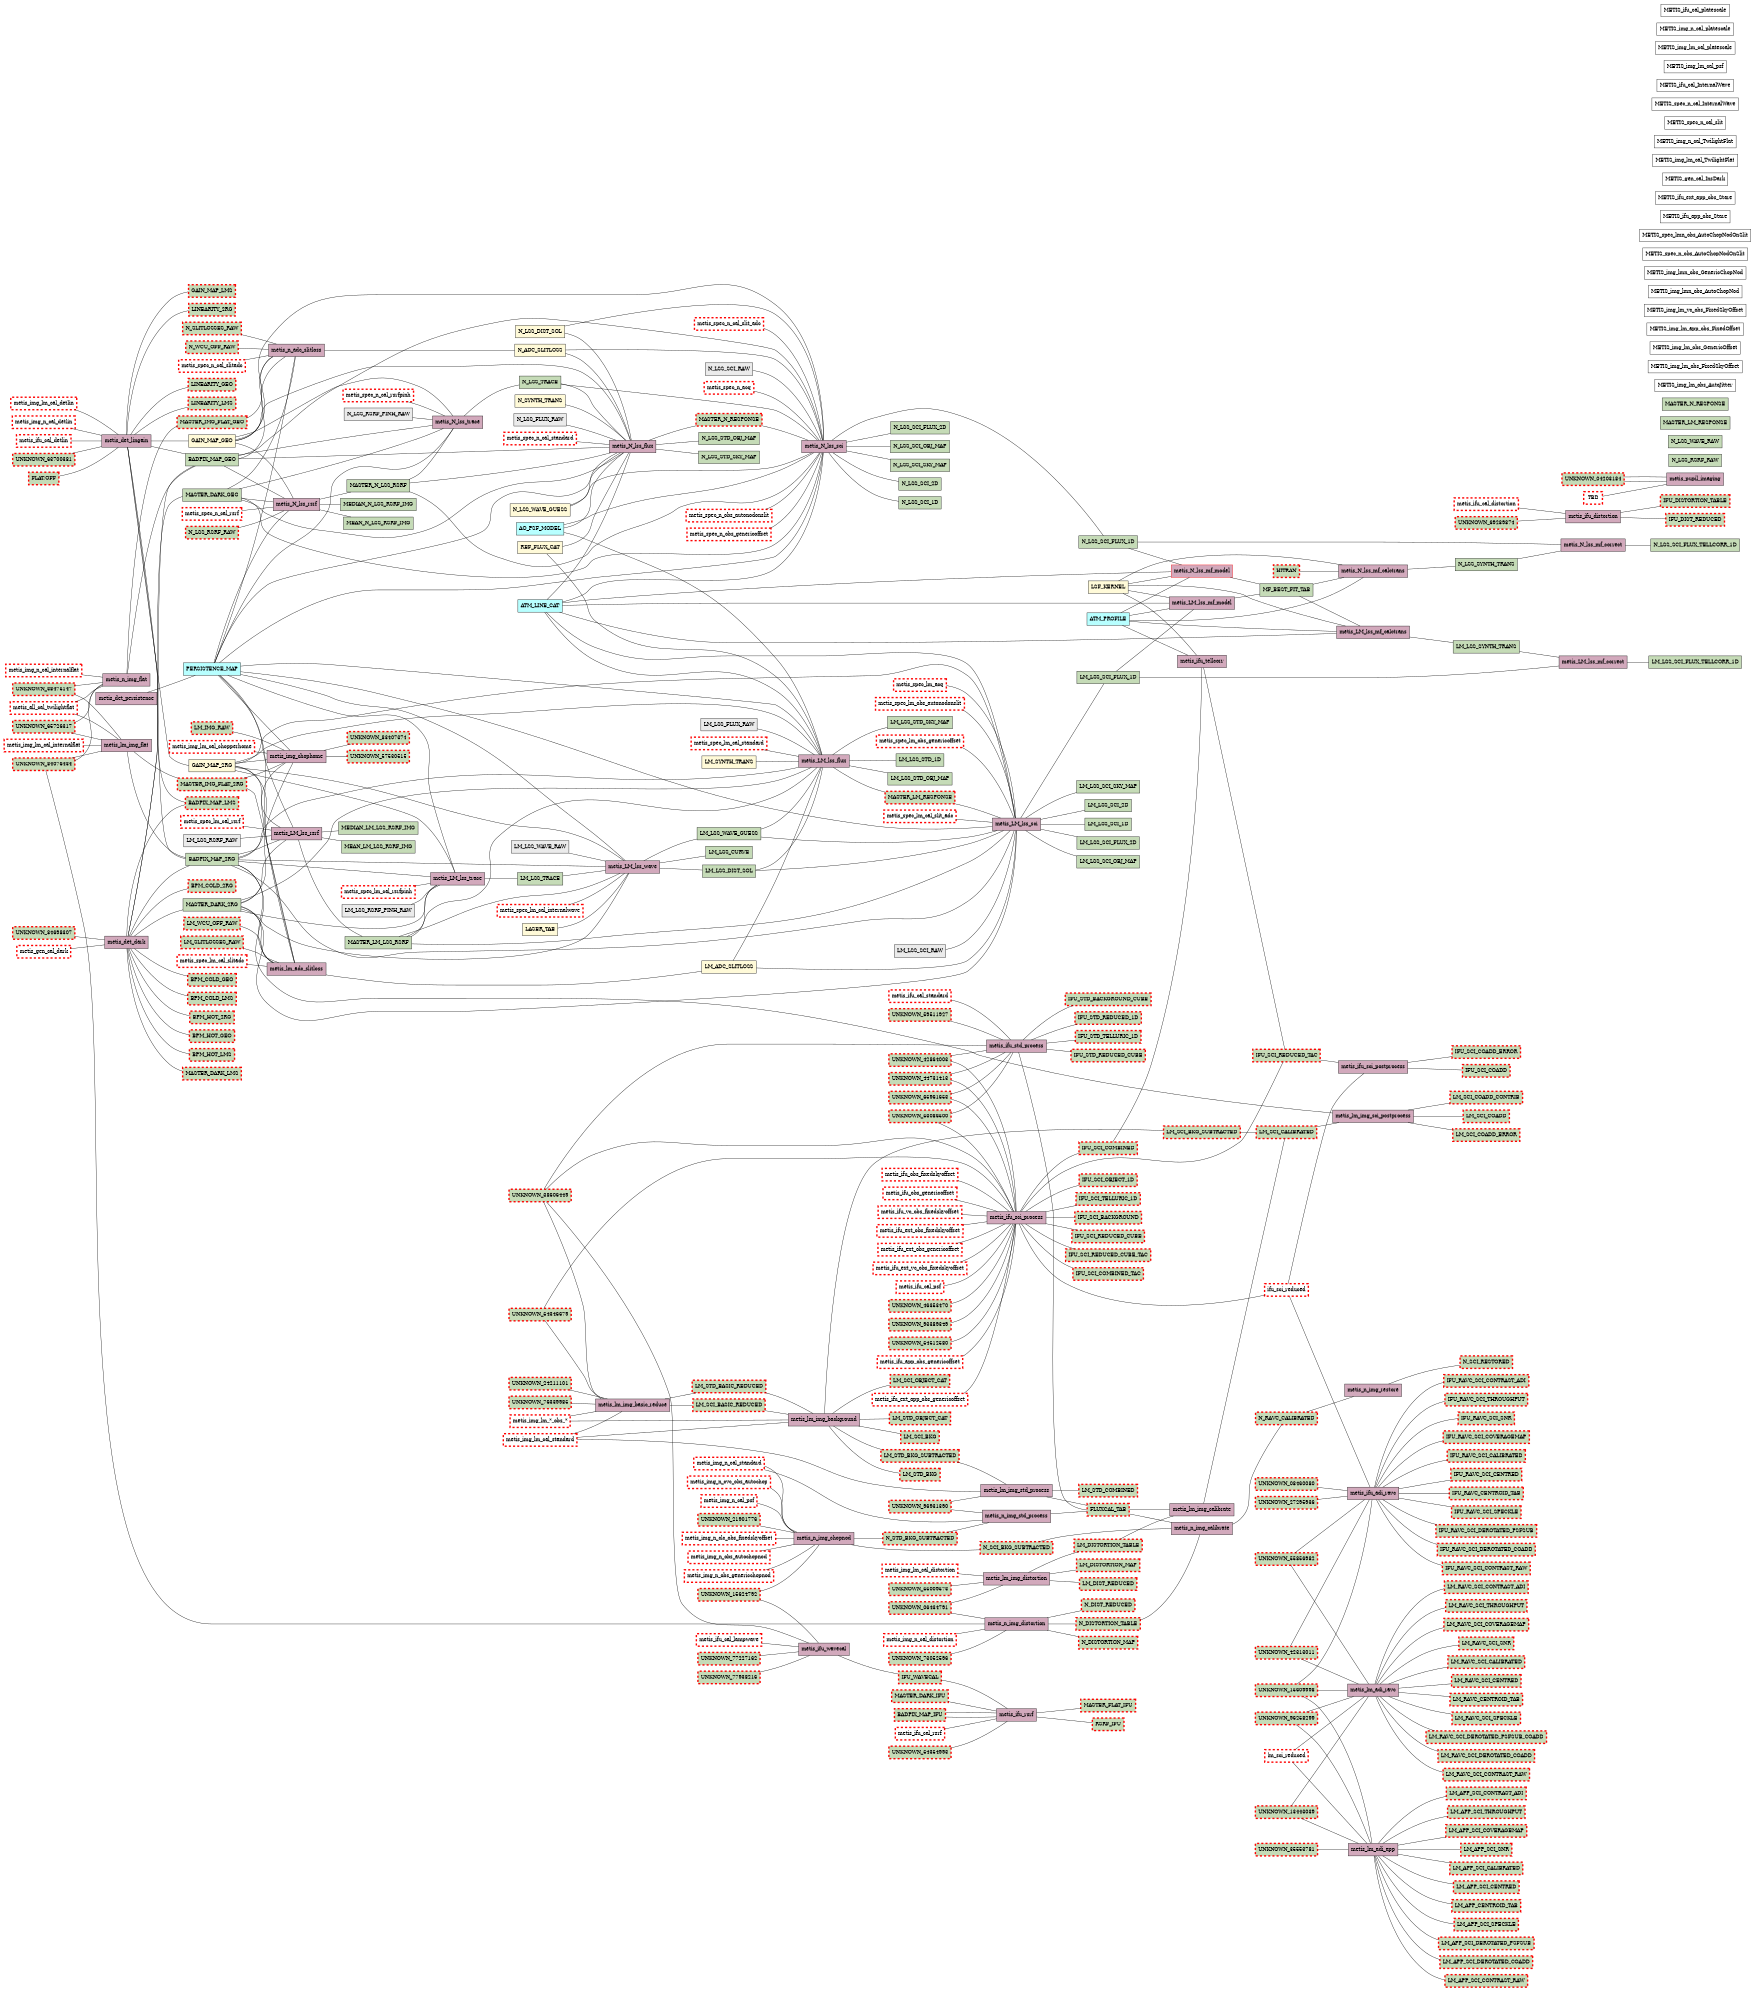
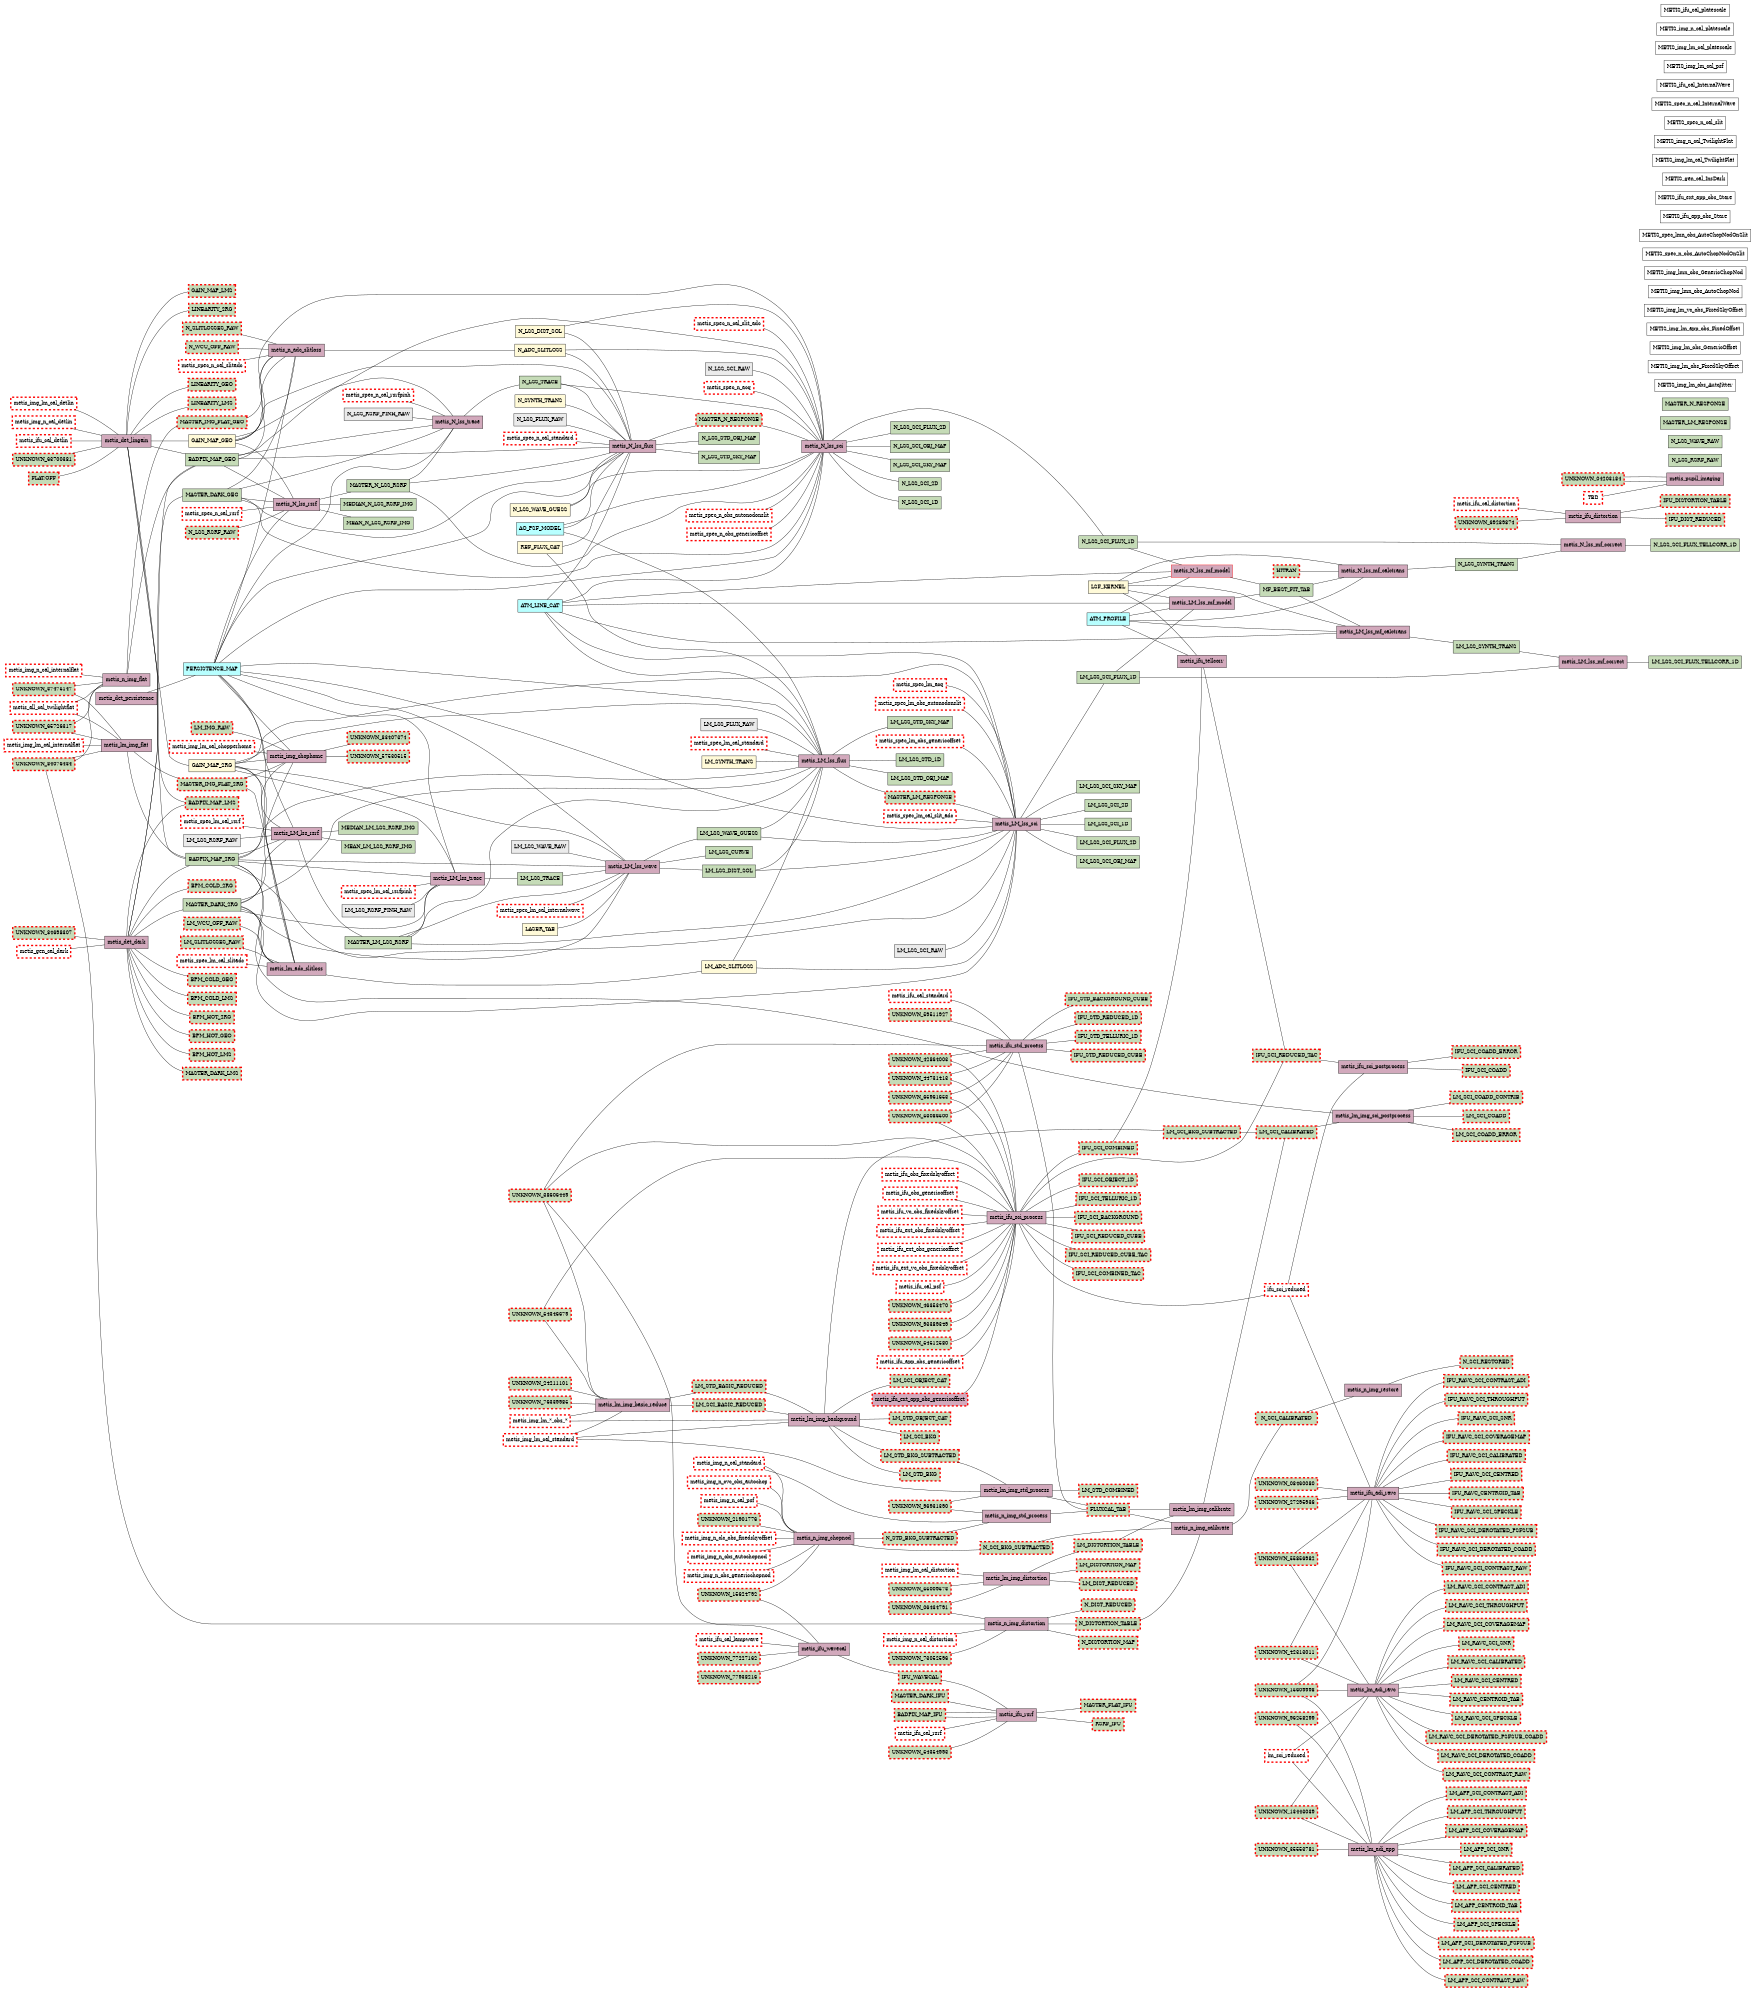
(44, 689) -> (44, 689)
(920, 1400) -> (920, 1400)
(1286, 1418) -> (1286, 1418)
(1330, 1704) -> none
